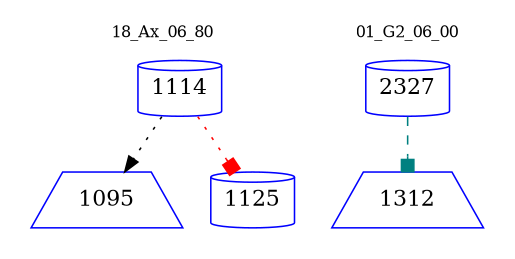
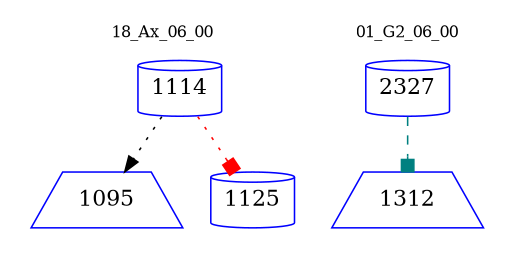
(163, 33) -> (163, 33)
